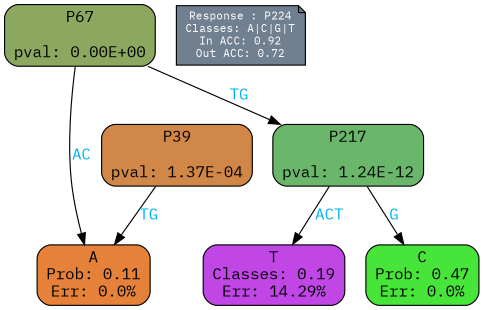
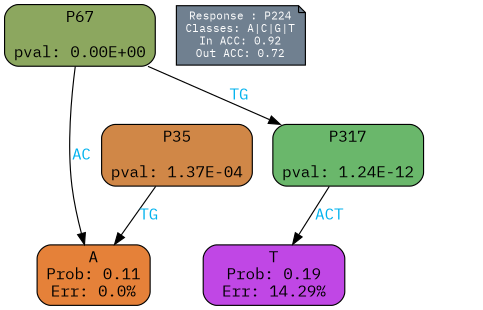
(177, 155) -> (177, 155)
(348, 155) -> (348, 155)
(274, 275) -> (274, 275)
(422, 275) -> none
